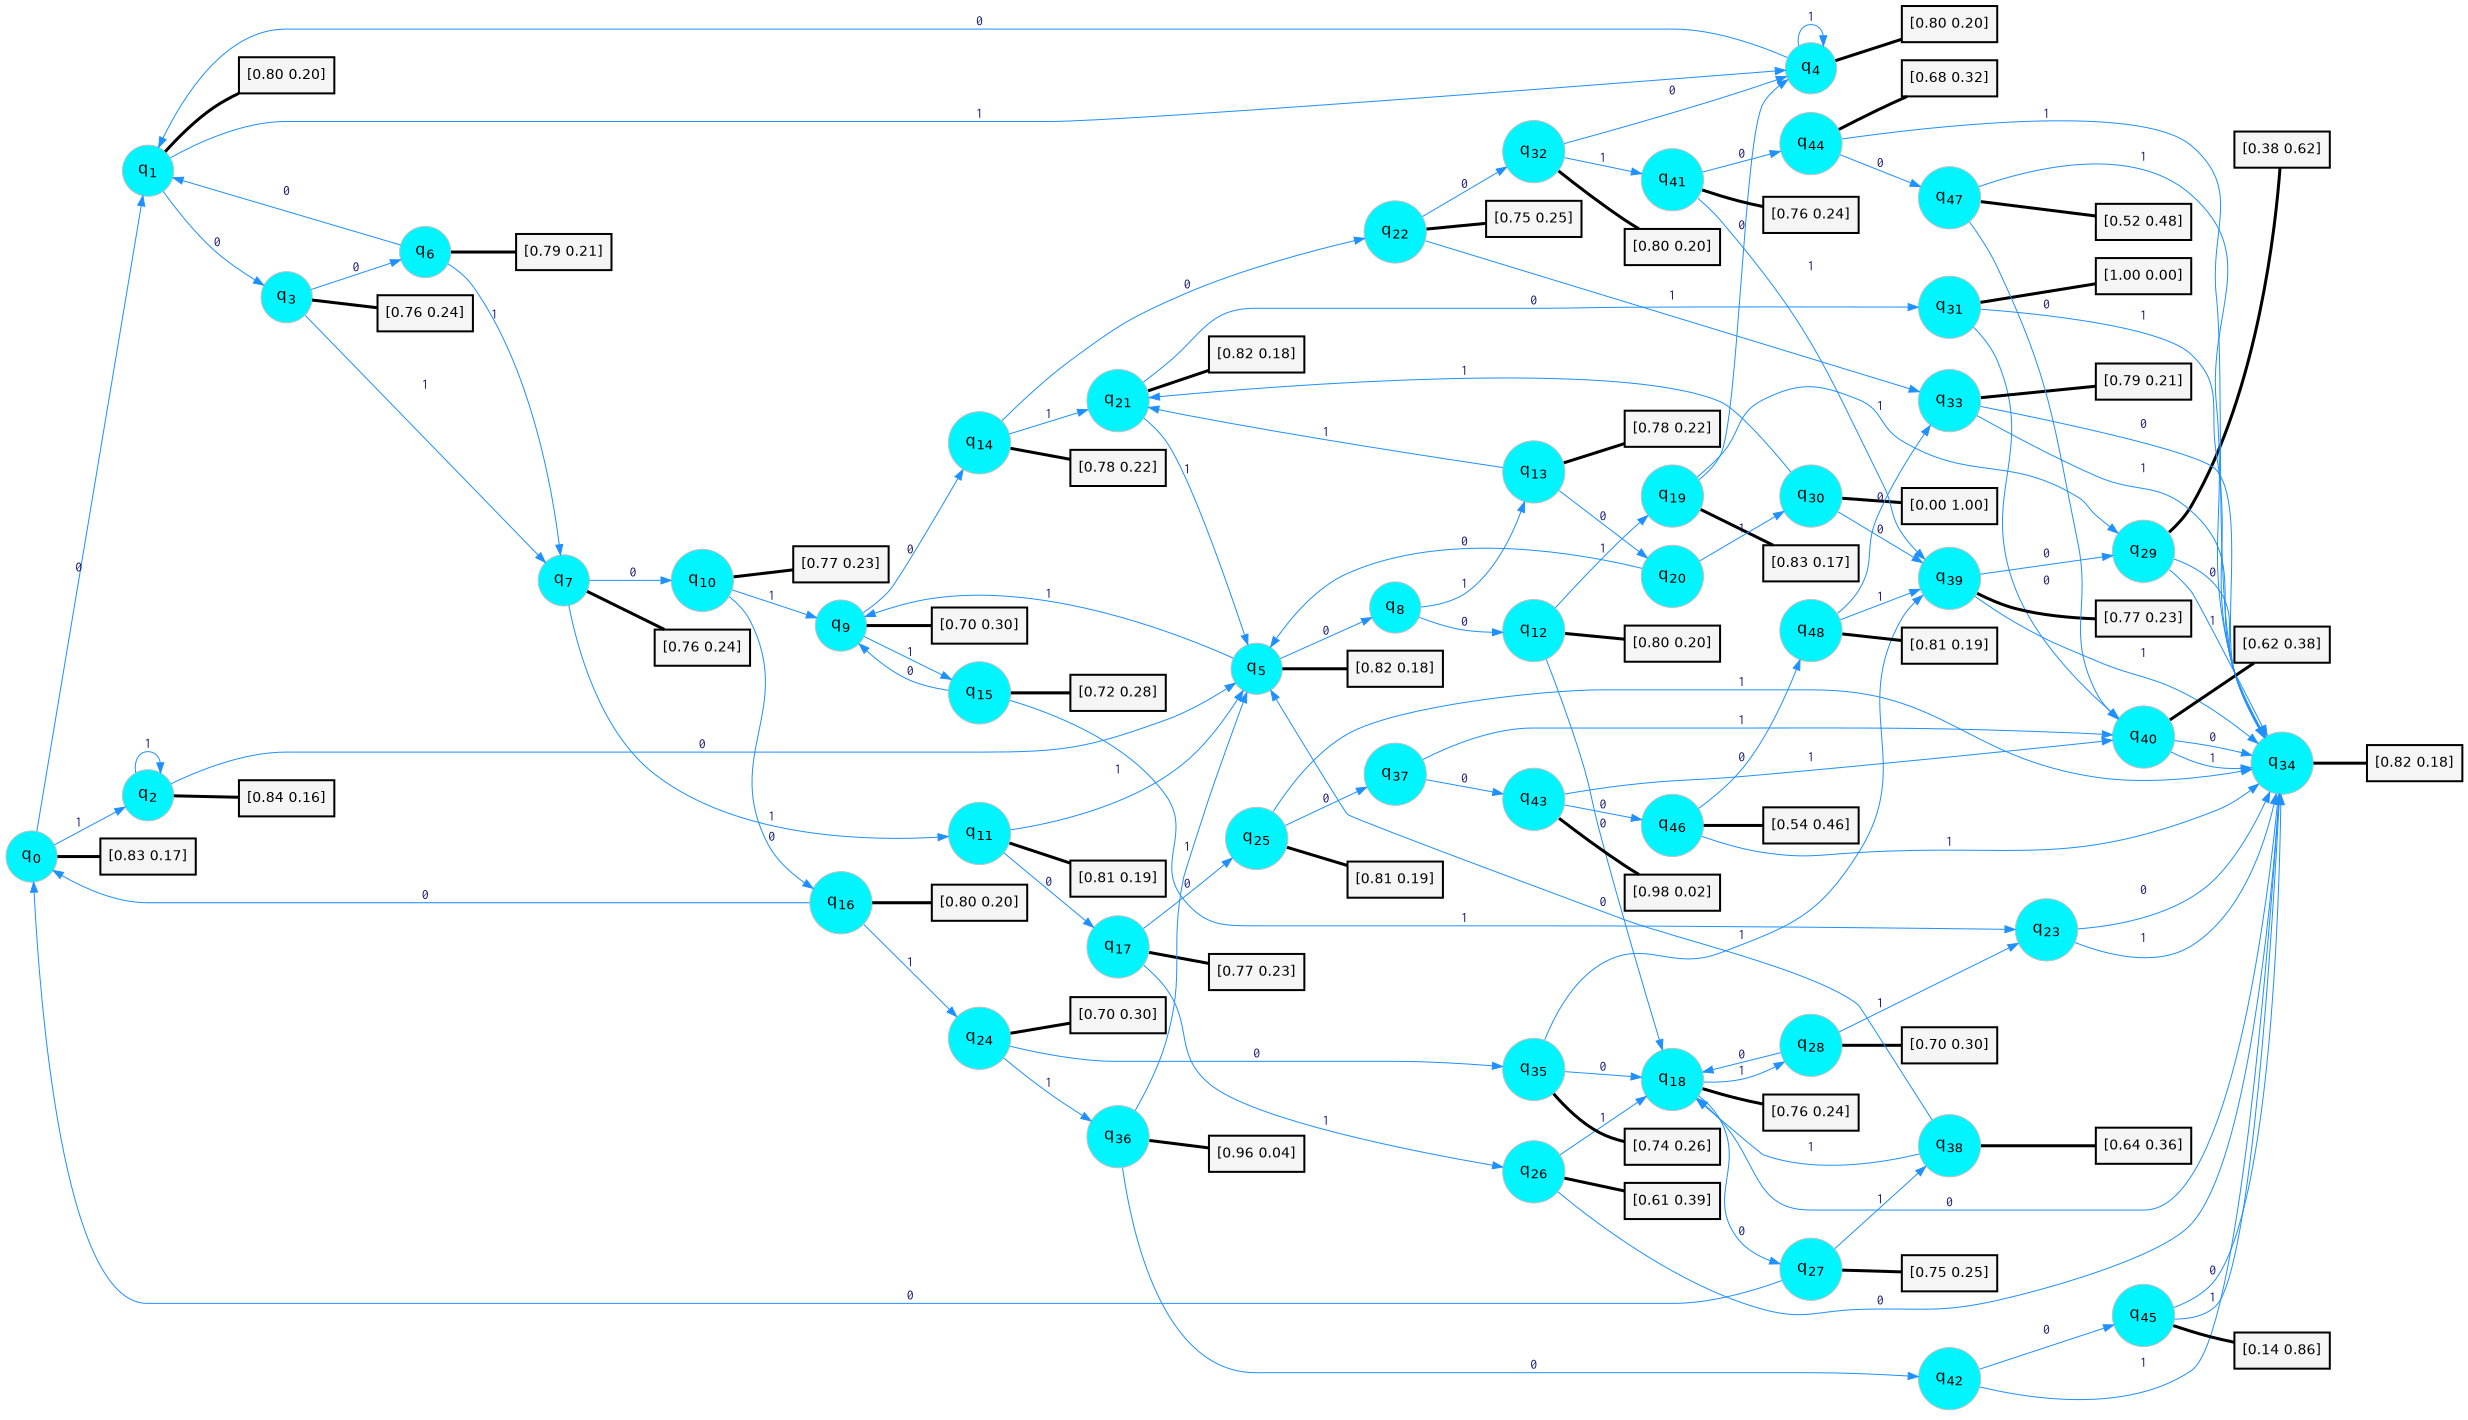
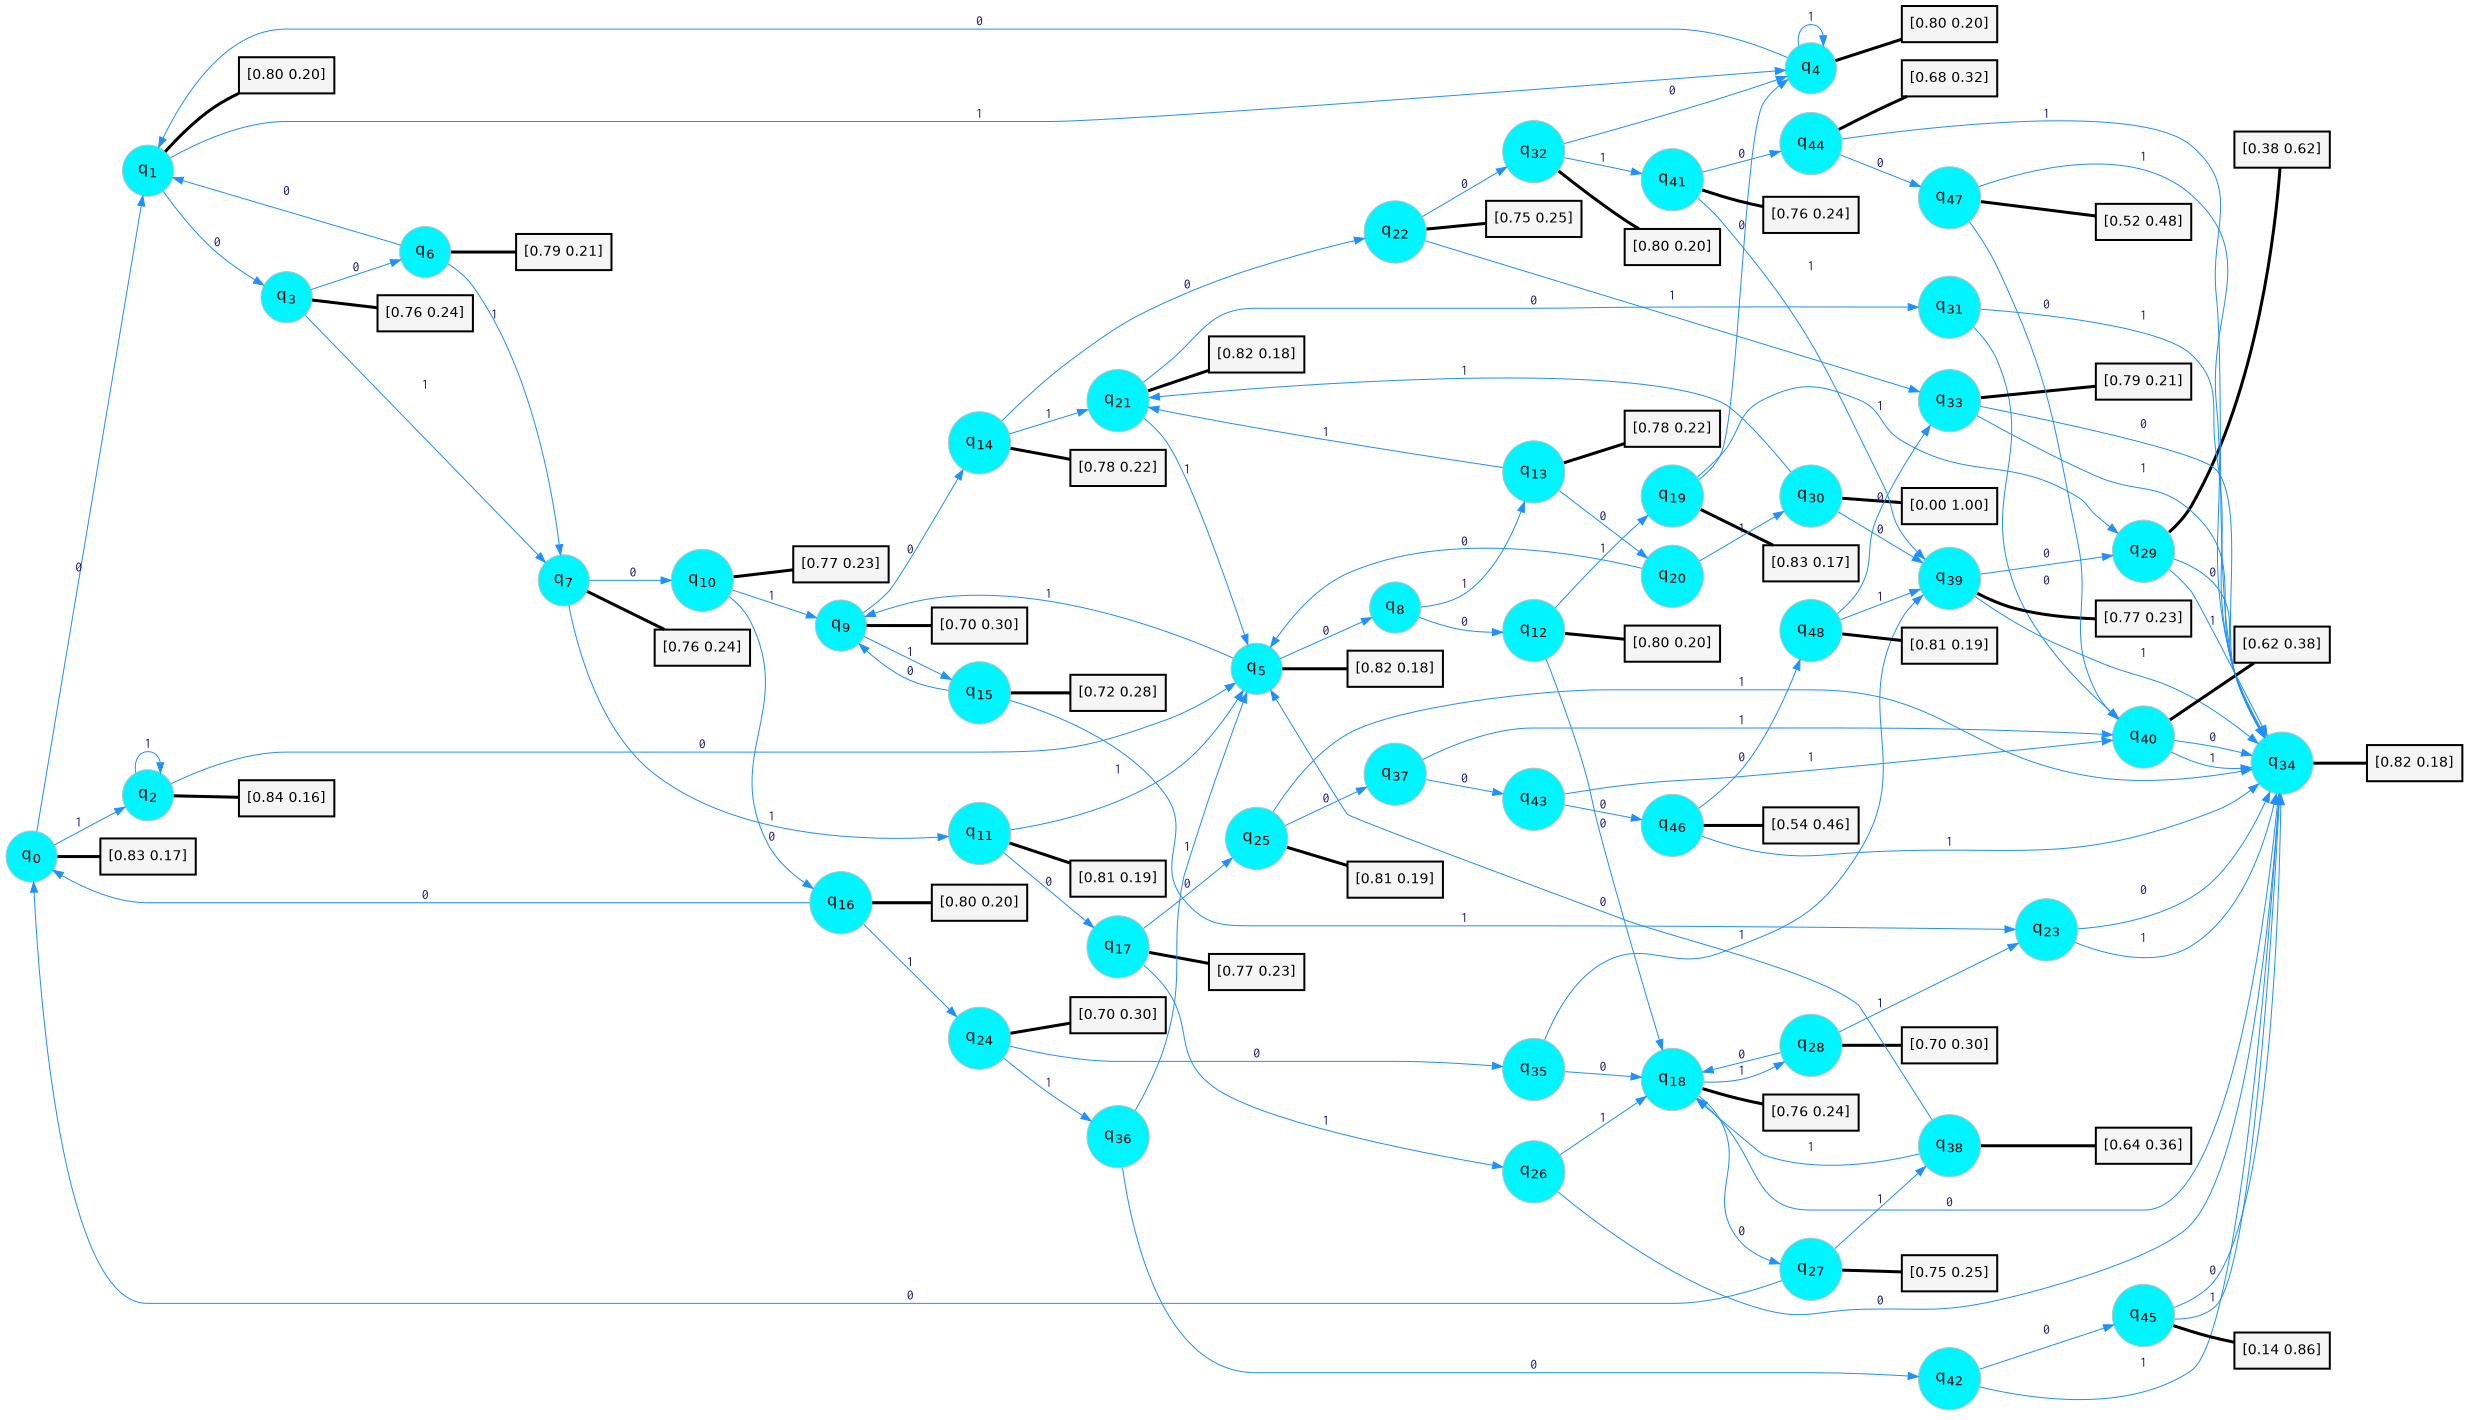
(2143, 276) -> none
(1672, 893) -> none
(1672, 1147) -> none
(1257, 1154) -> none
(1672, 1201) -> none
